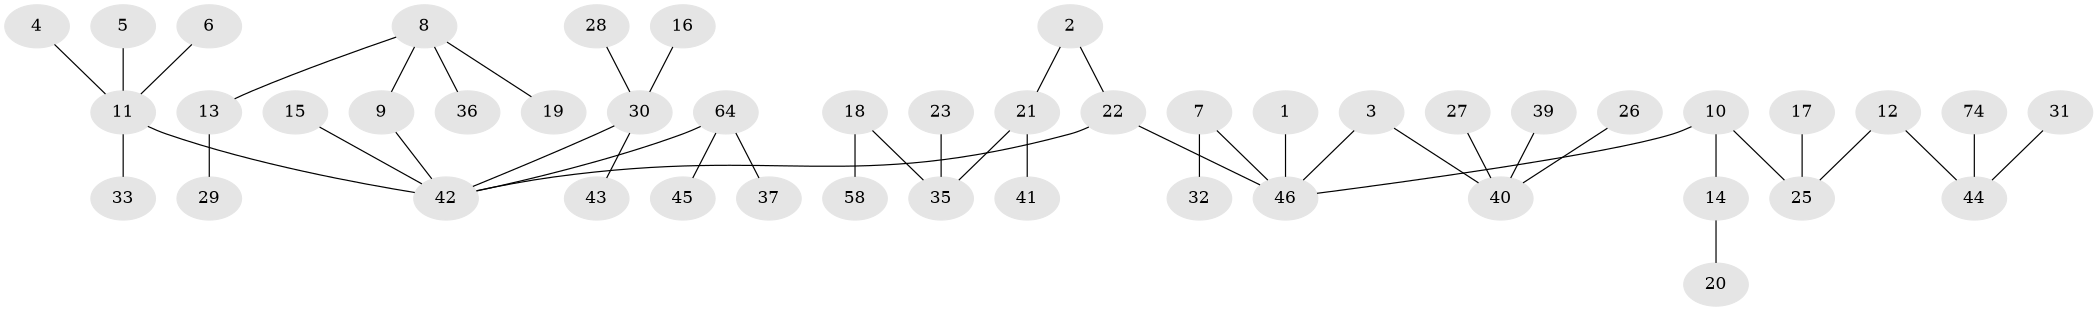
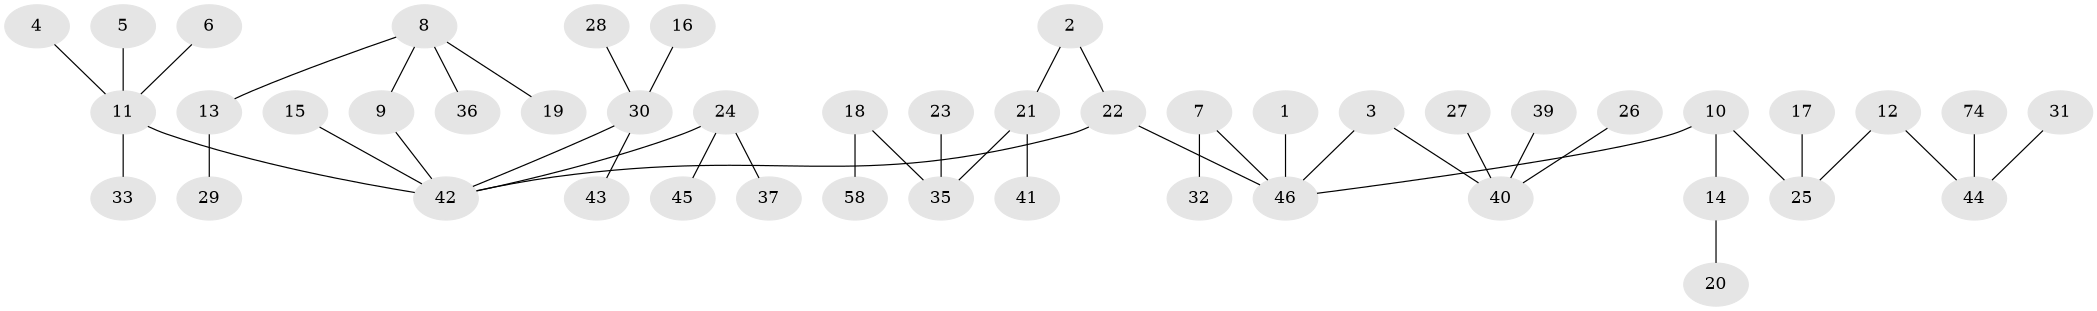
(726, 112) -> (726, 112)
